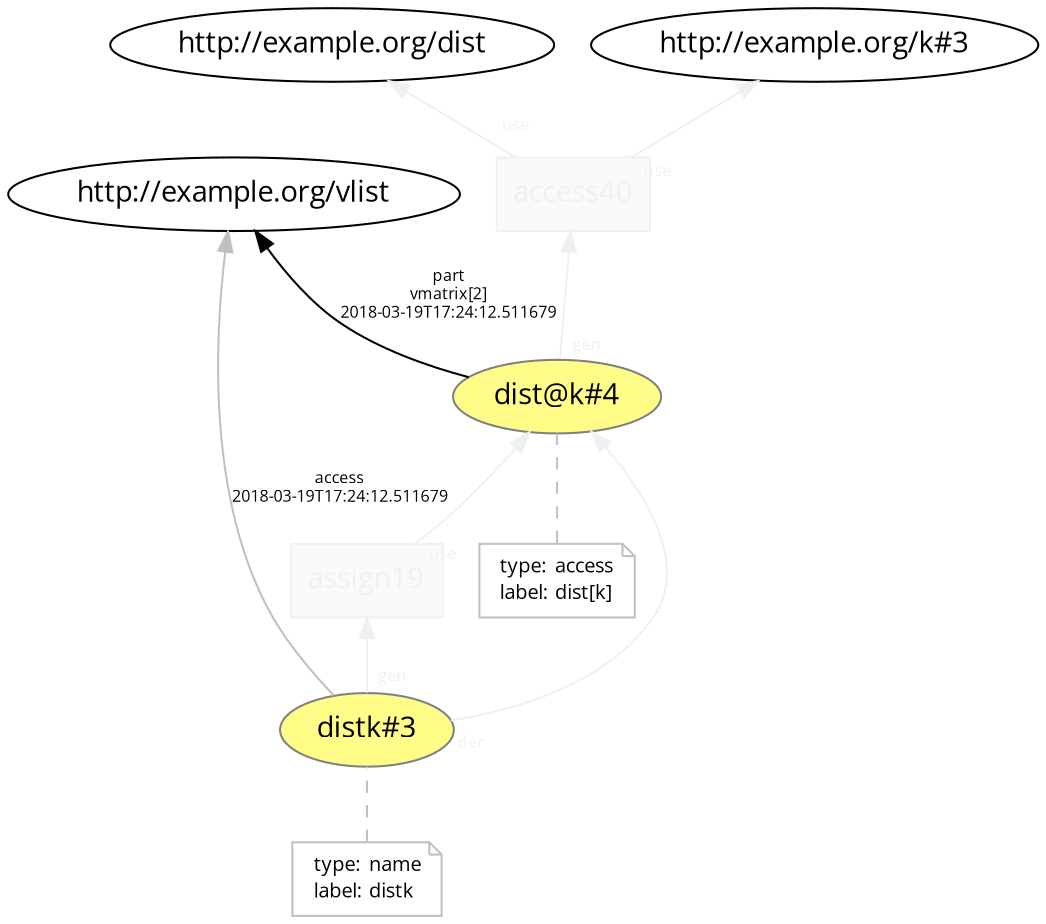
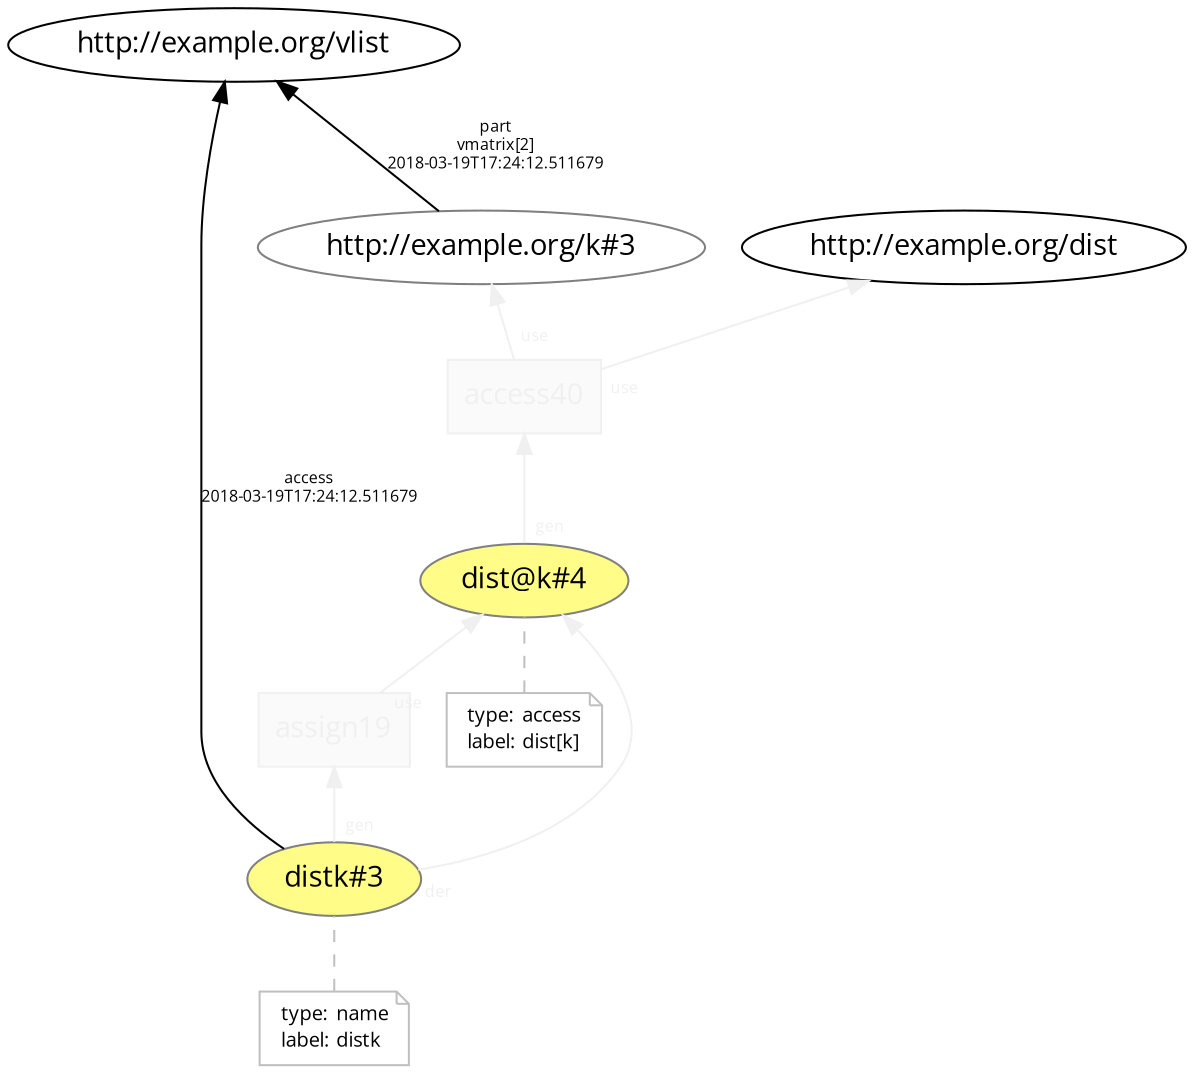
(815, 45) -> (481, 247)
(355, 332) -> (366, 153)
(229, 488) -> (201, 491)
